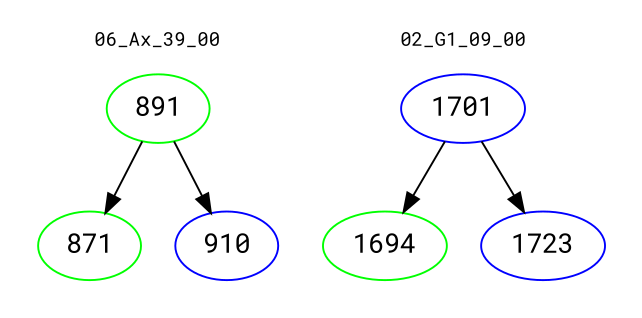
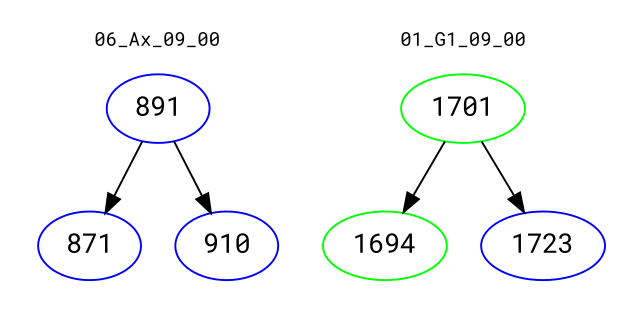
(158, 41) -> (158, 41)
(464, 41) -> (464, 41)
(158, 109) -> (158, 109)
(463, 109) -> (463, 109)
(90, 246) -> (90, 246)
